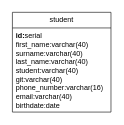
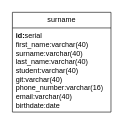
(62, 20) -> (62, 20)
